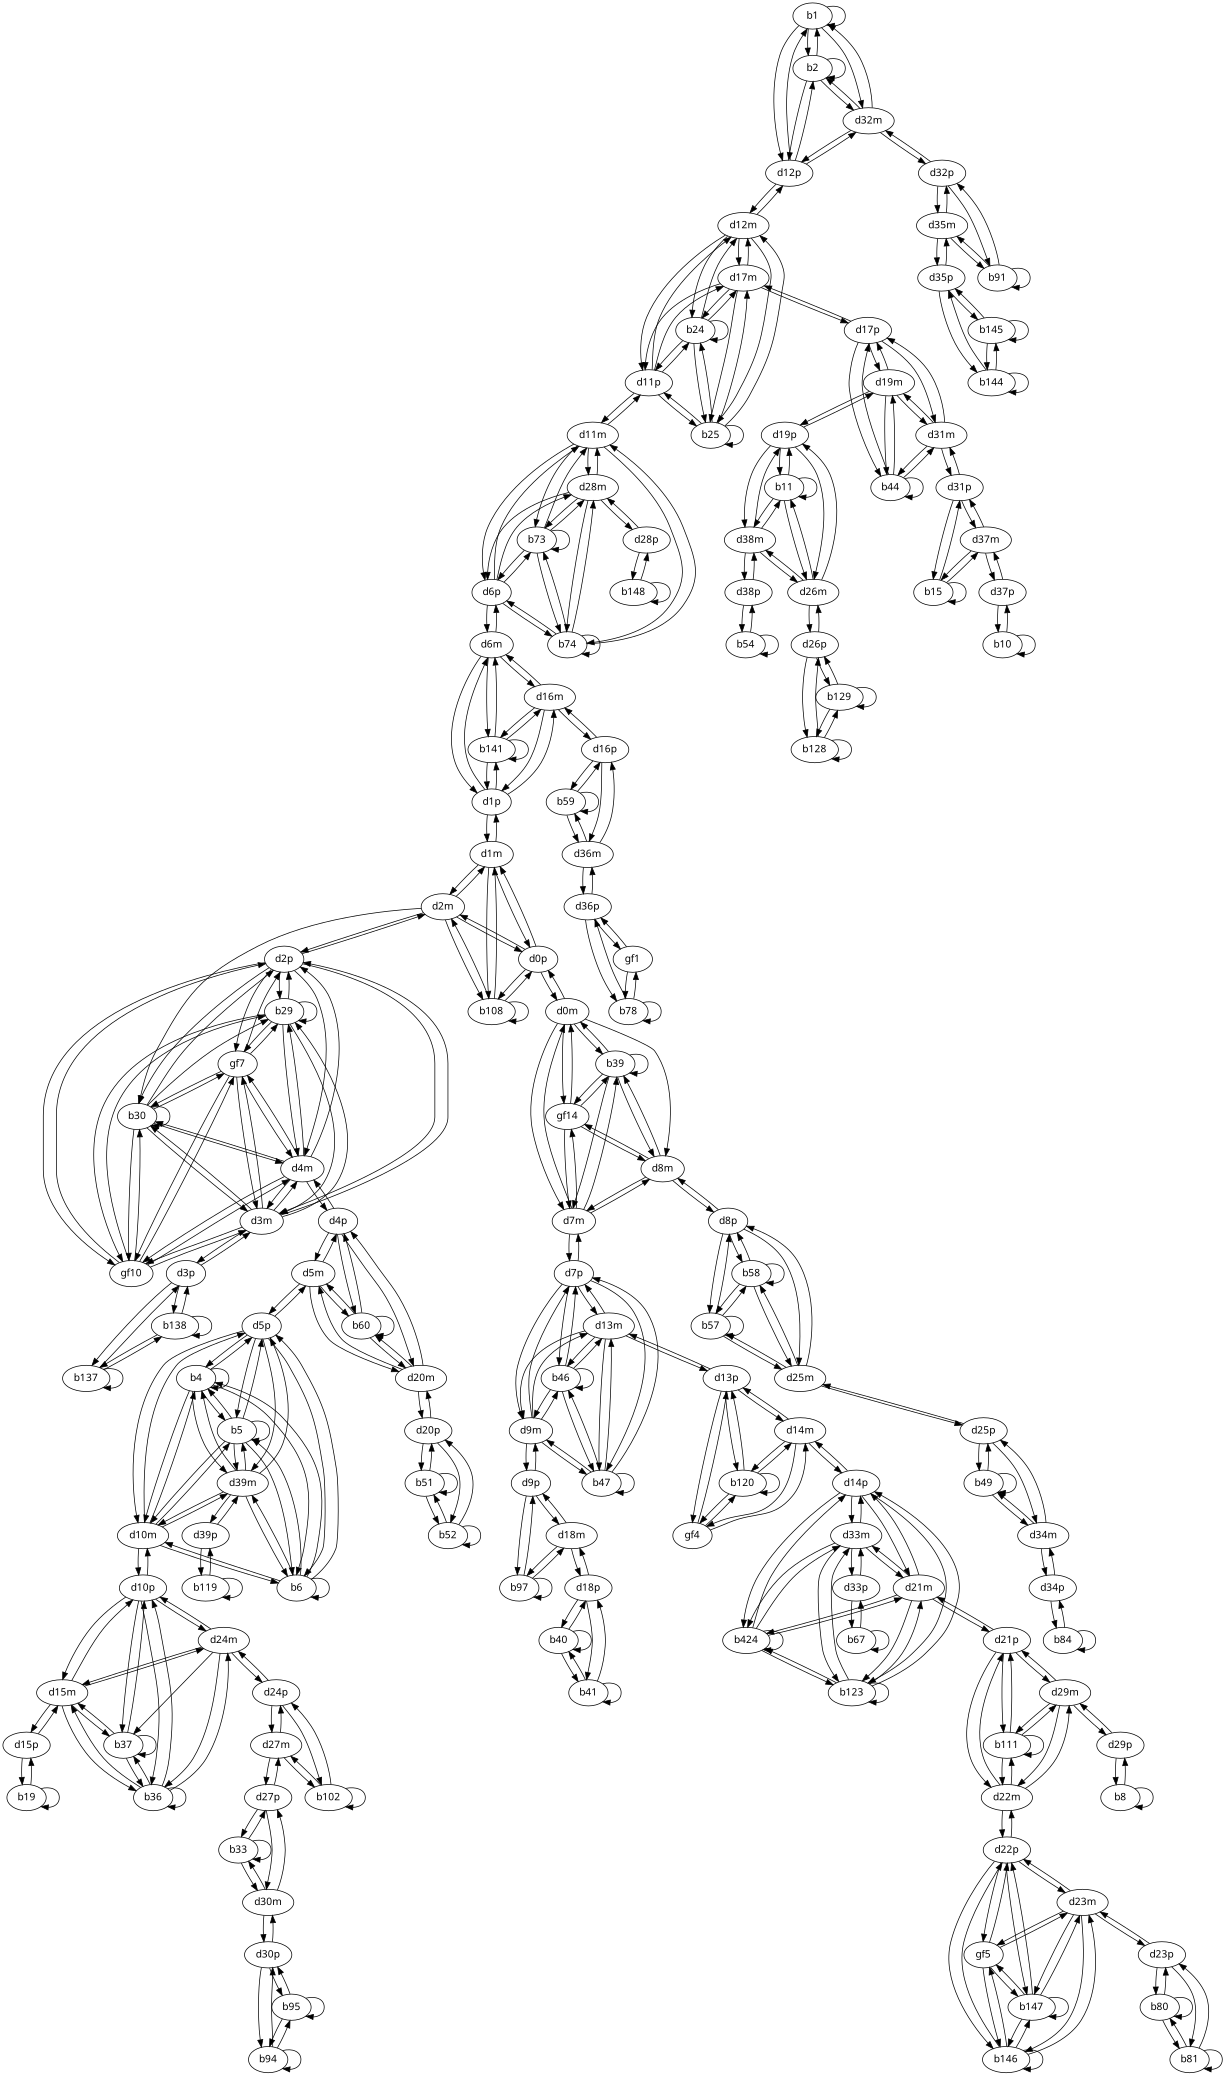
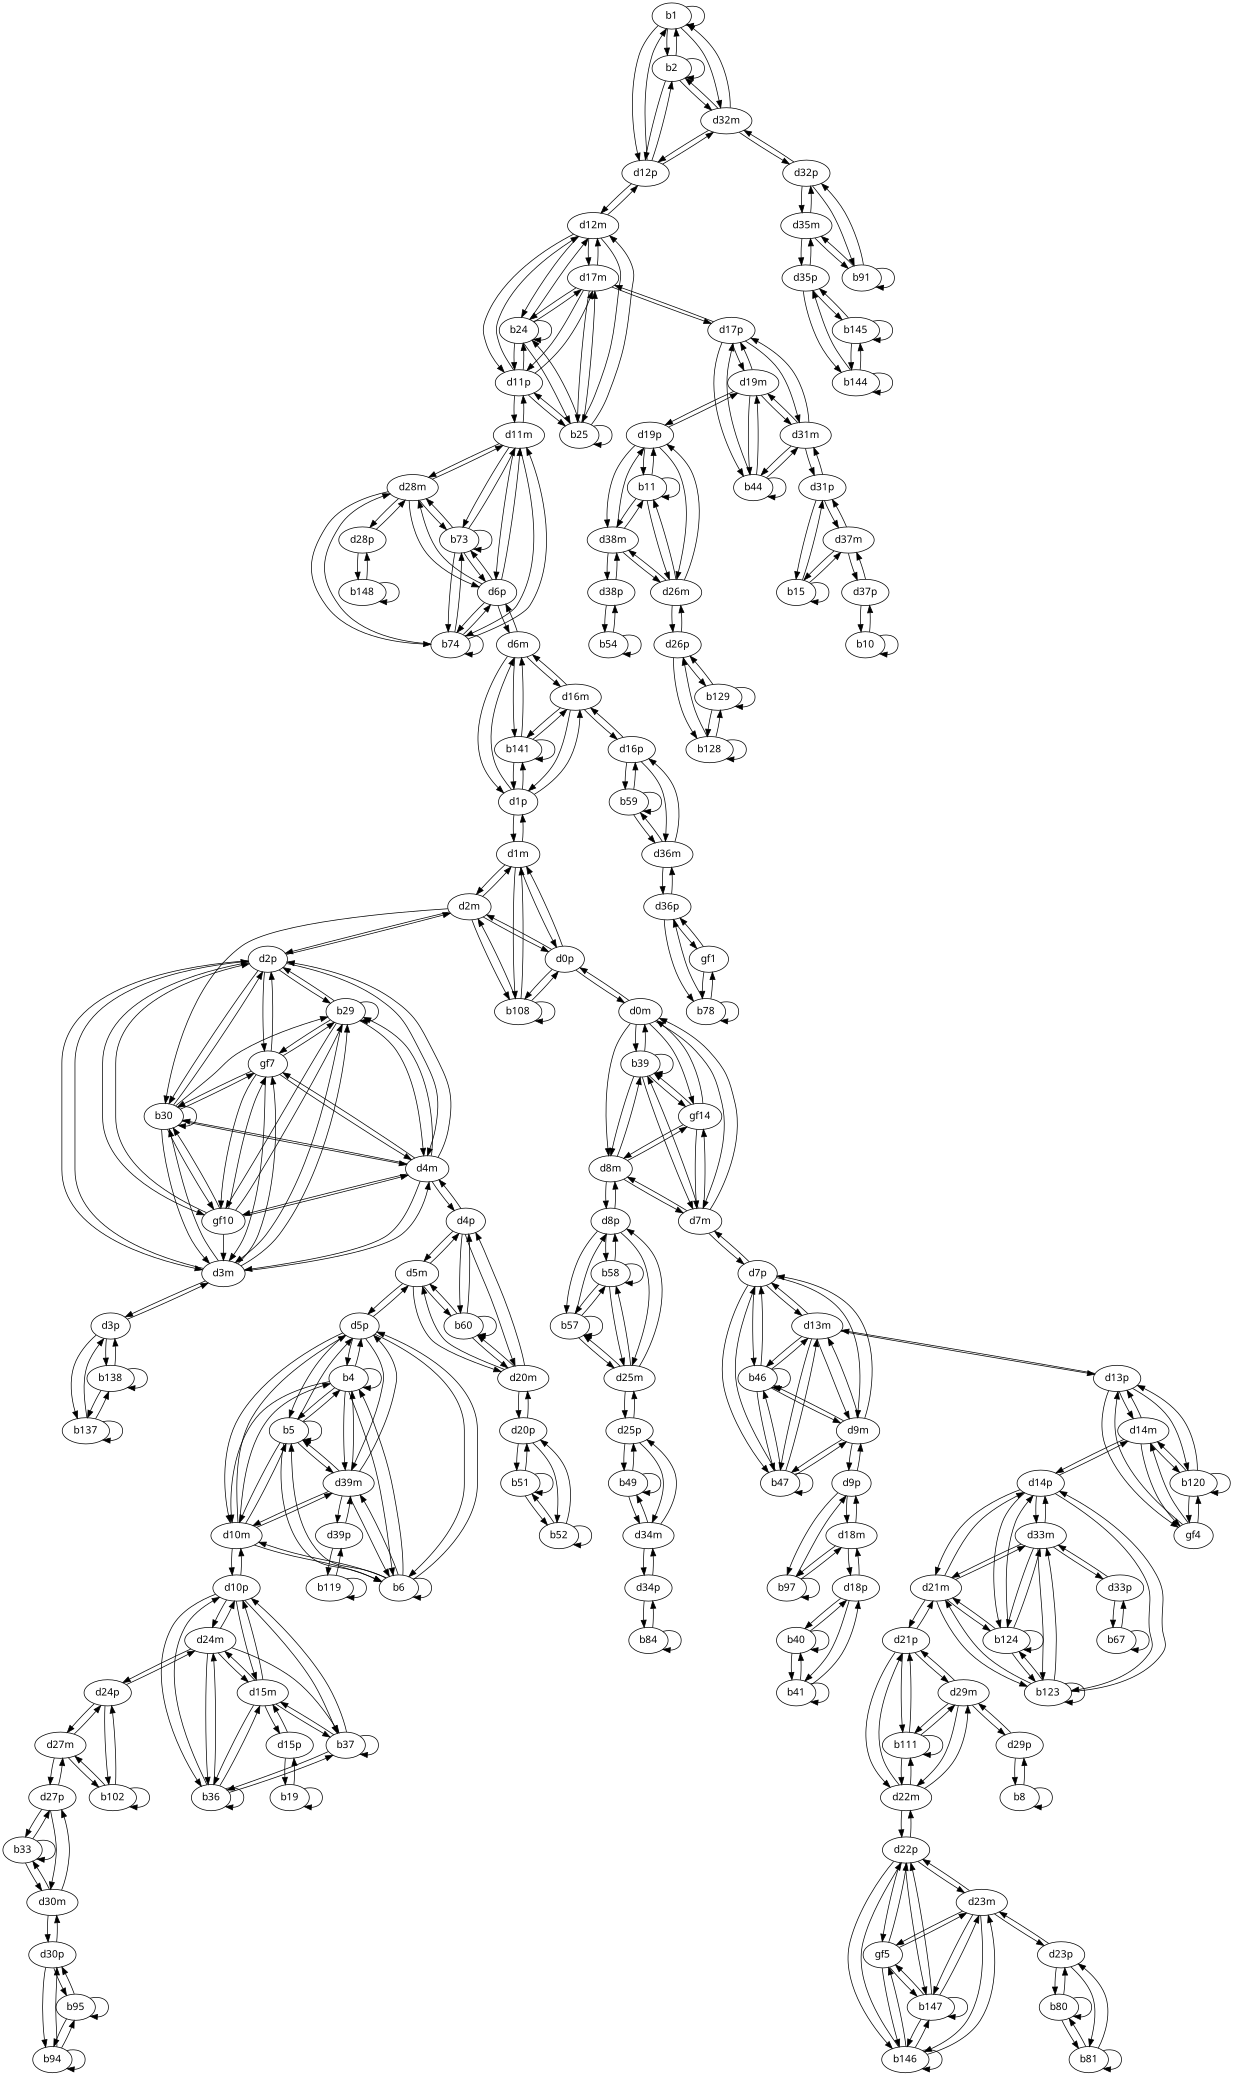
(197, 1244) -> none
(746, 1640) -> (1007, 1640)
